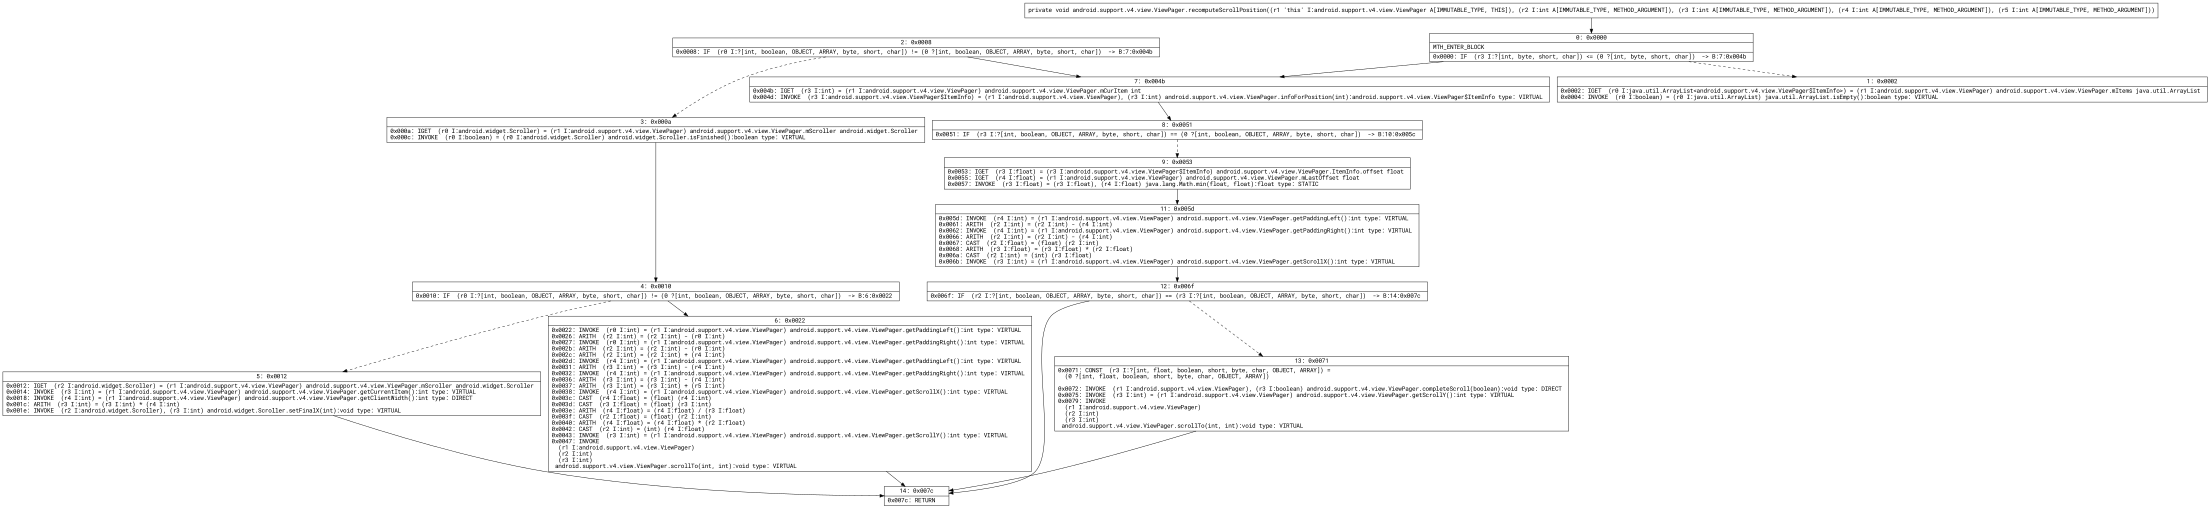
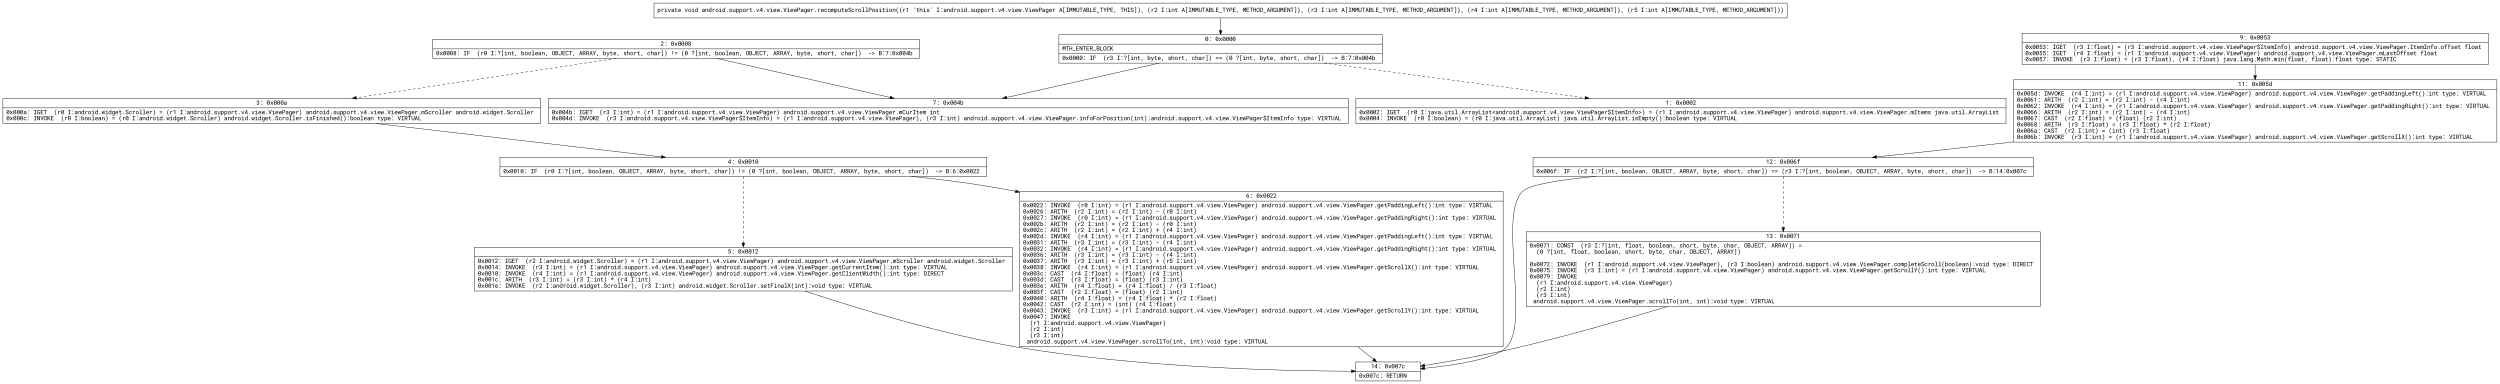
(1177, 130) -> none
